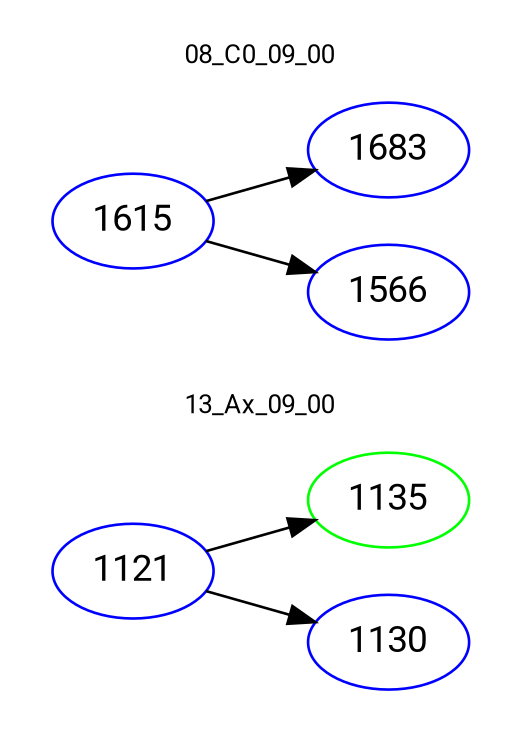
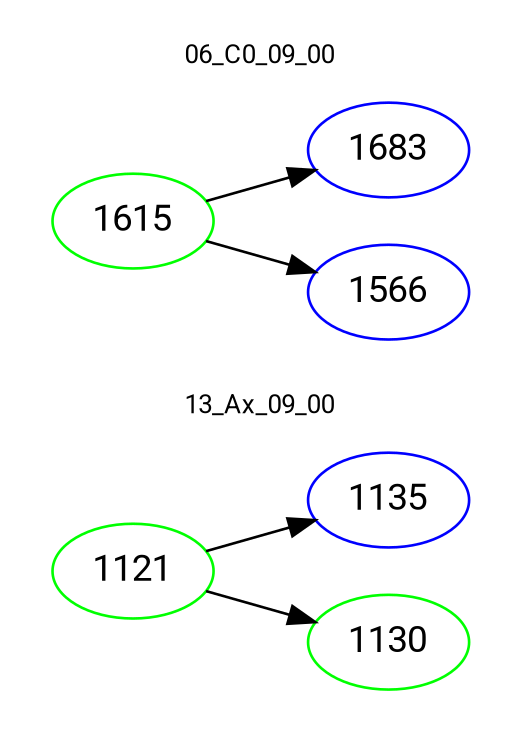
(261, 57) -> (261, 57)
(133, 221) -> (133, 221)
(389, 500) -> (389, 500)
(133, 571) -> (133, 571)
(389, 642) -> (389, 642)
